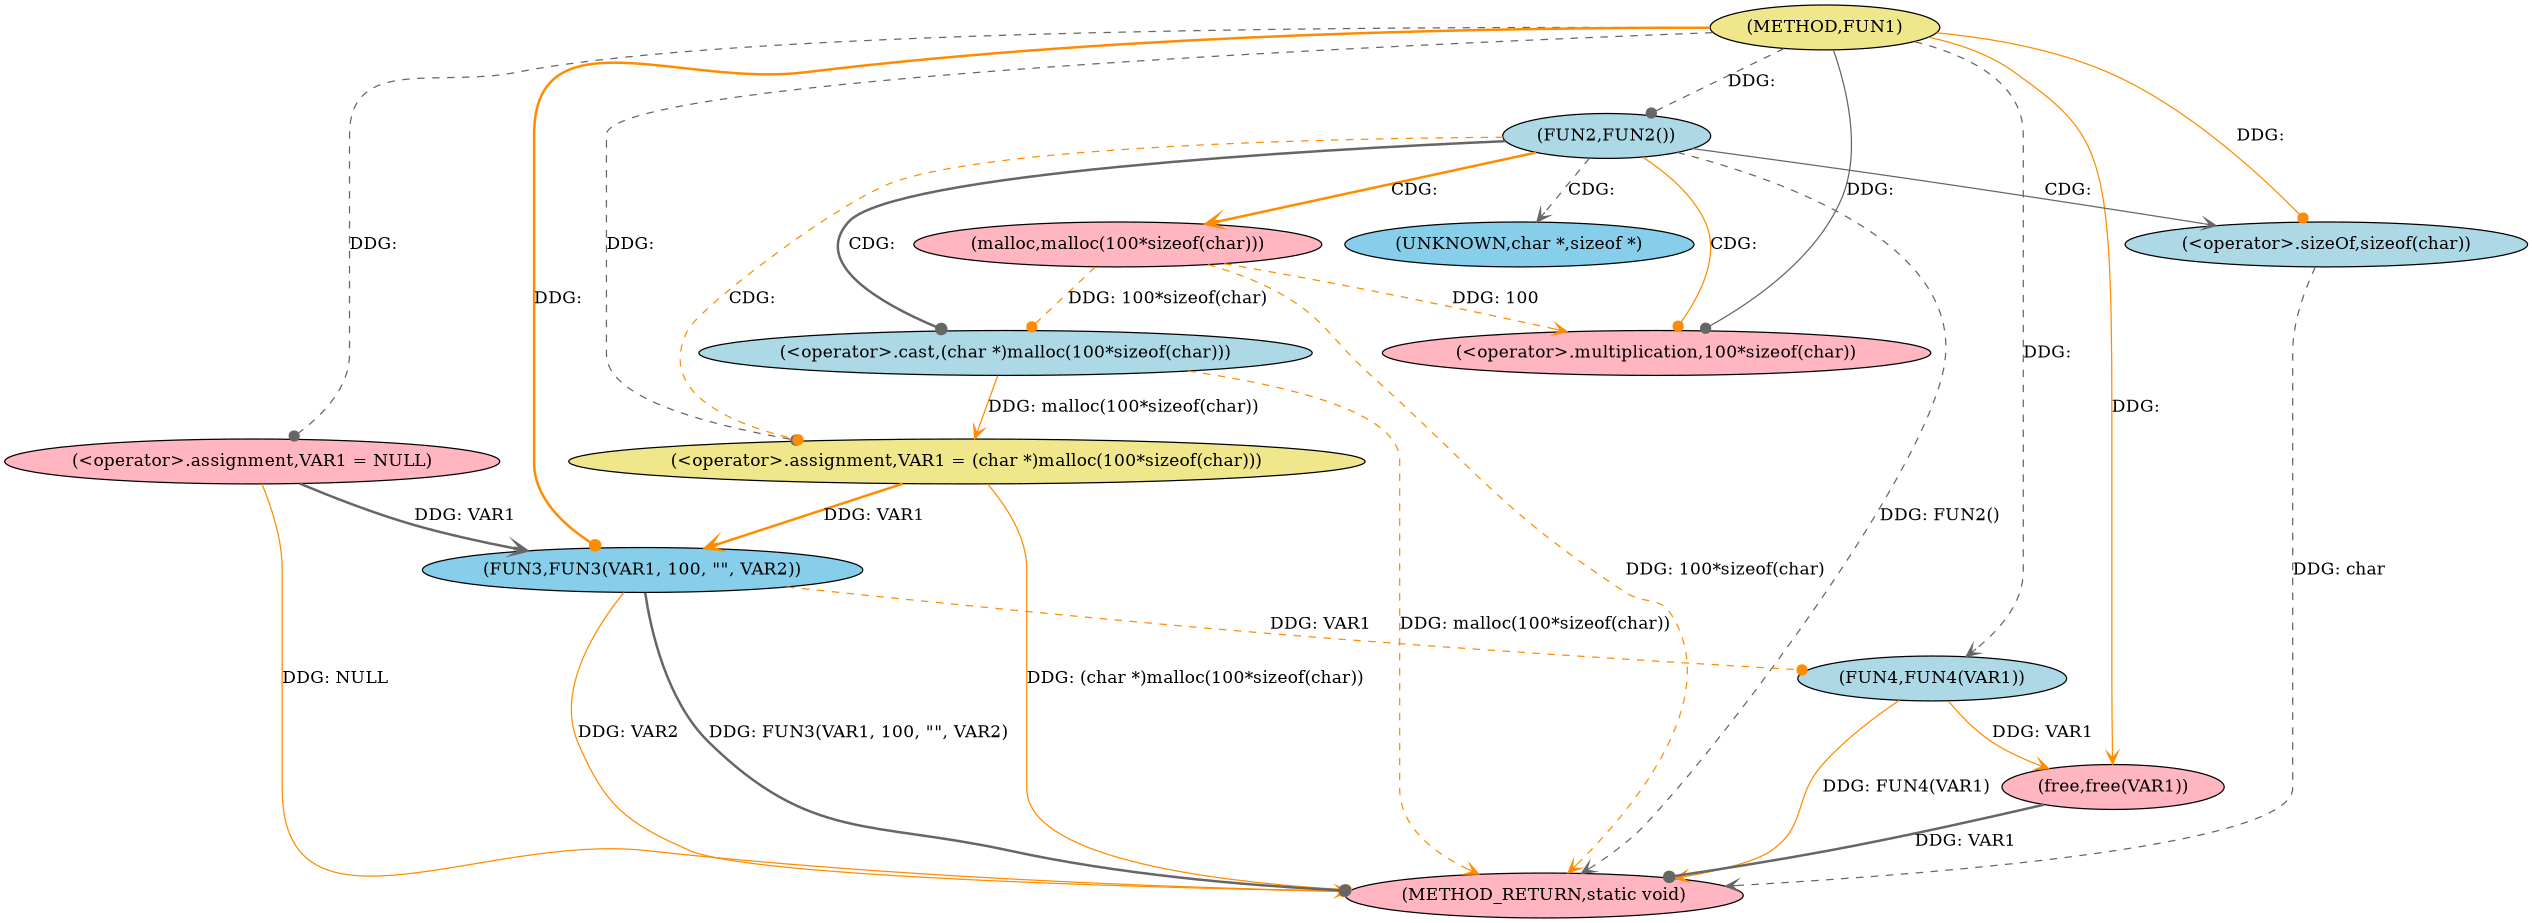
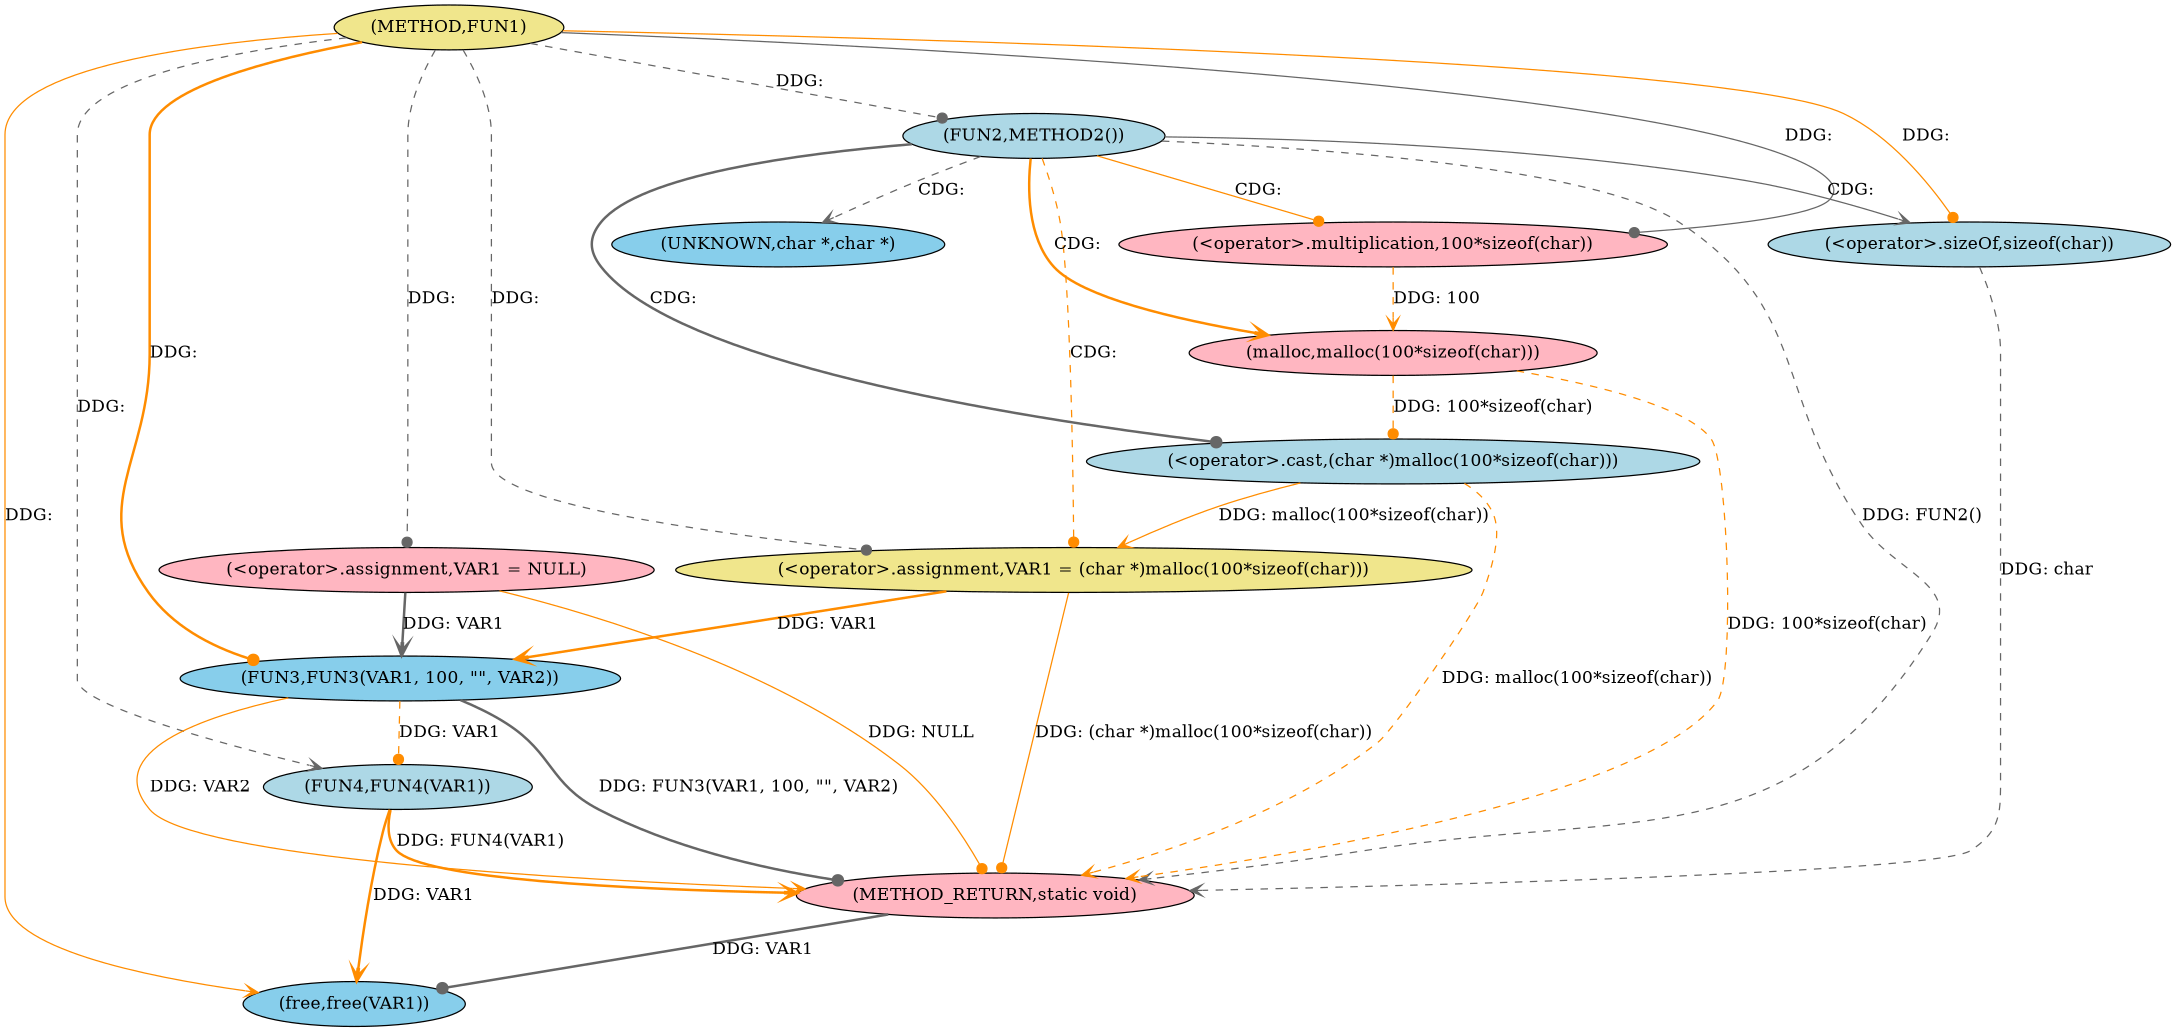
(1607, 136) -> (1034, 136)
(1519, 244) -> (778, 244)
(1390, 294) -> (1393, 292)
(1988, 739) -> (371, 889)
(2113, 787) -> (354, 1004)
(1802, 804) -> (567, 883)
(1860, 845) -> (668, 951)
